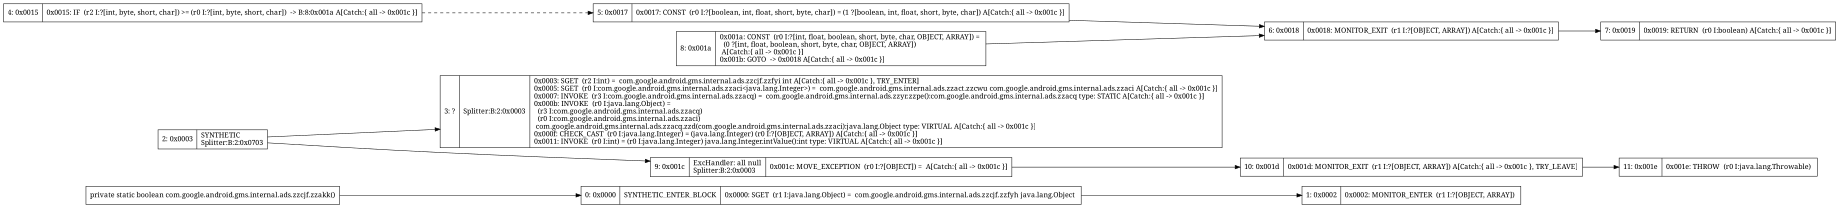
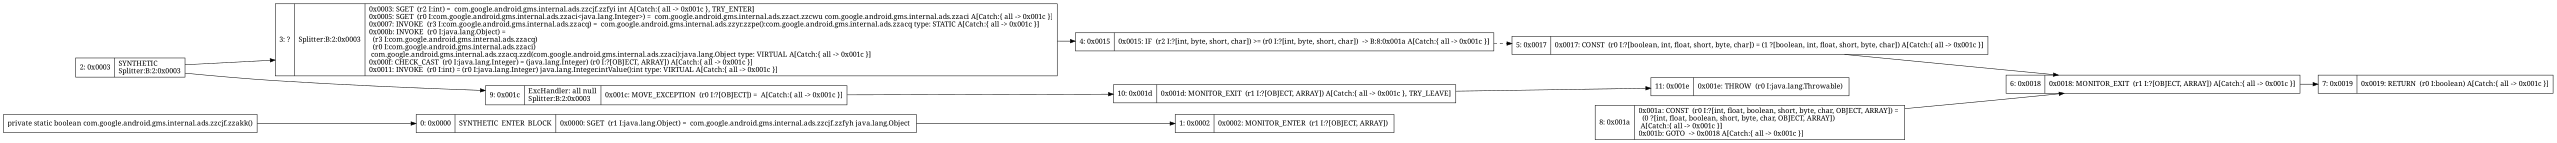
none -> (1064, 41)
(232, 143) -> (150, 71)
